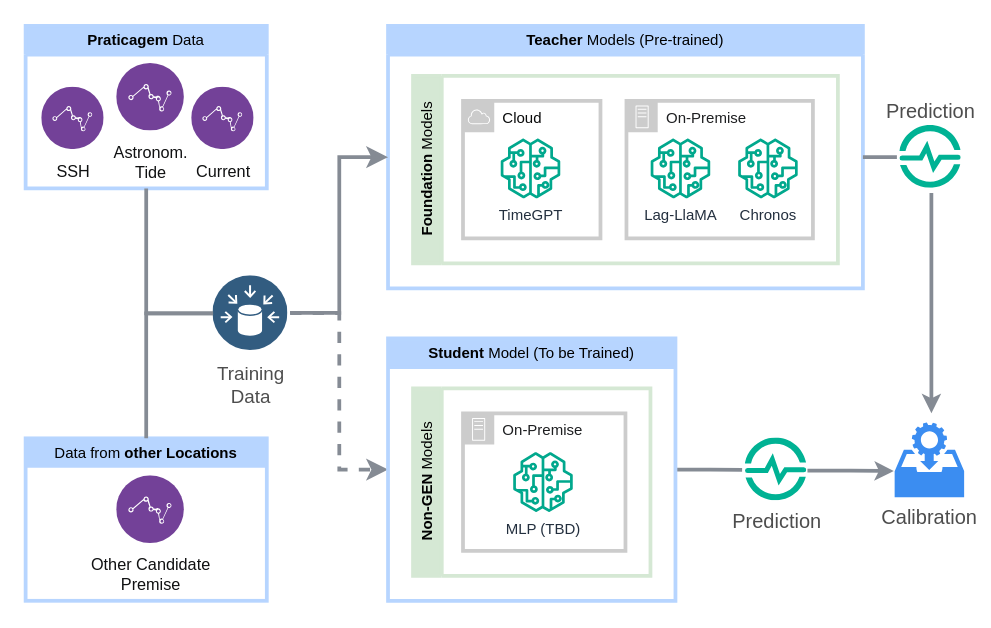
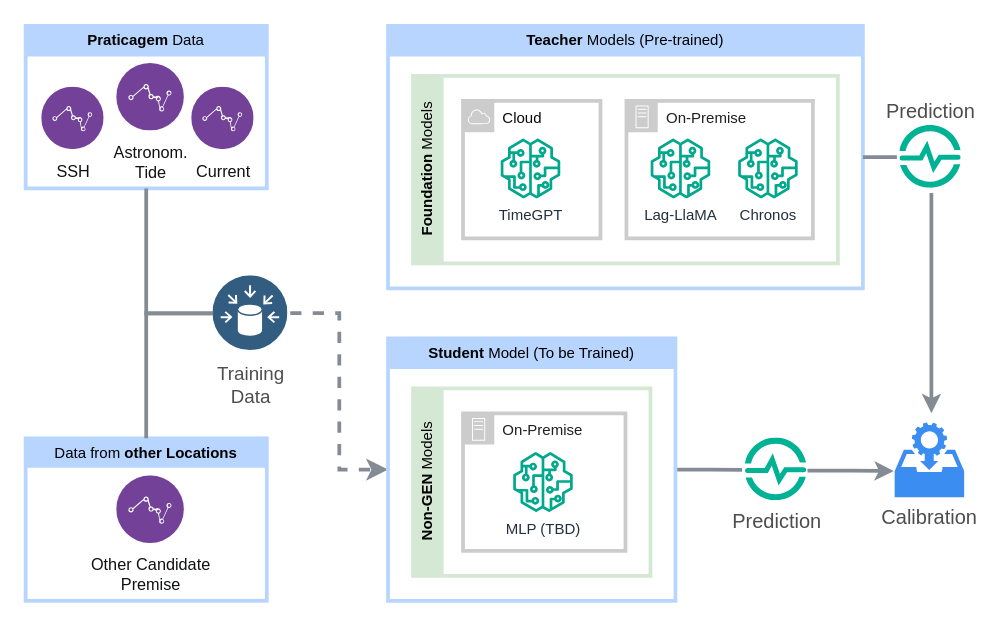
(339, 216) -> none
